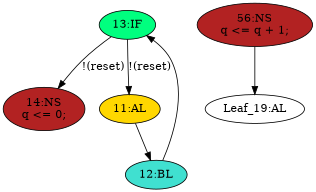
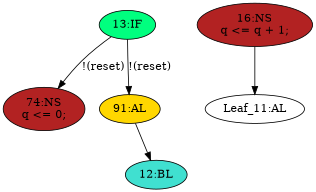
(255, 25) -> (255, 25)
(178, 97) -> none
(44, 109) -> (44, 109)
(130, 109) -> (130, 109)
(255, 109) -> (255, 109)
